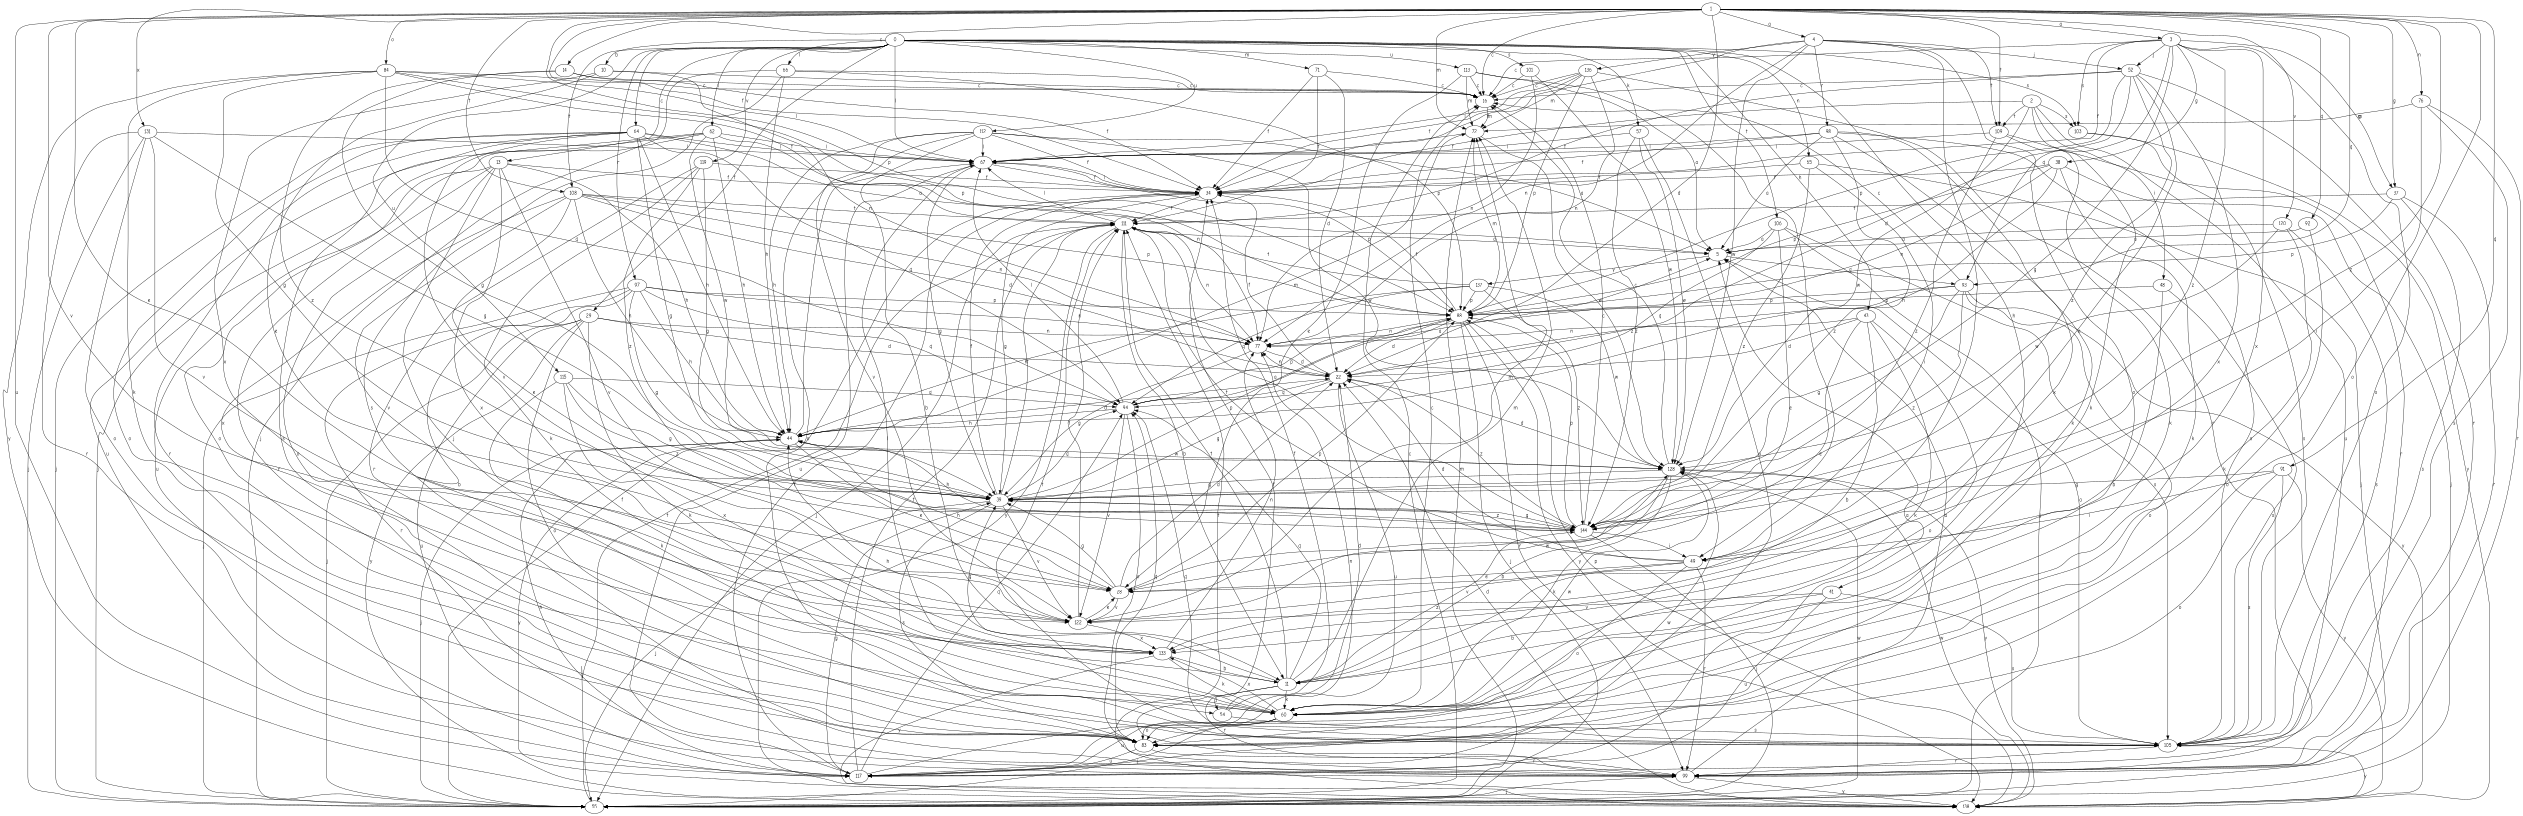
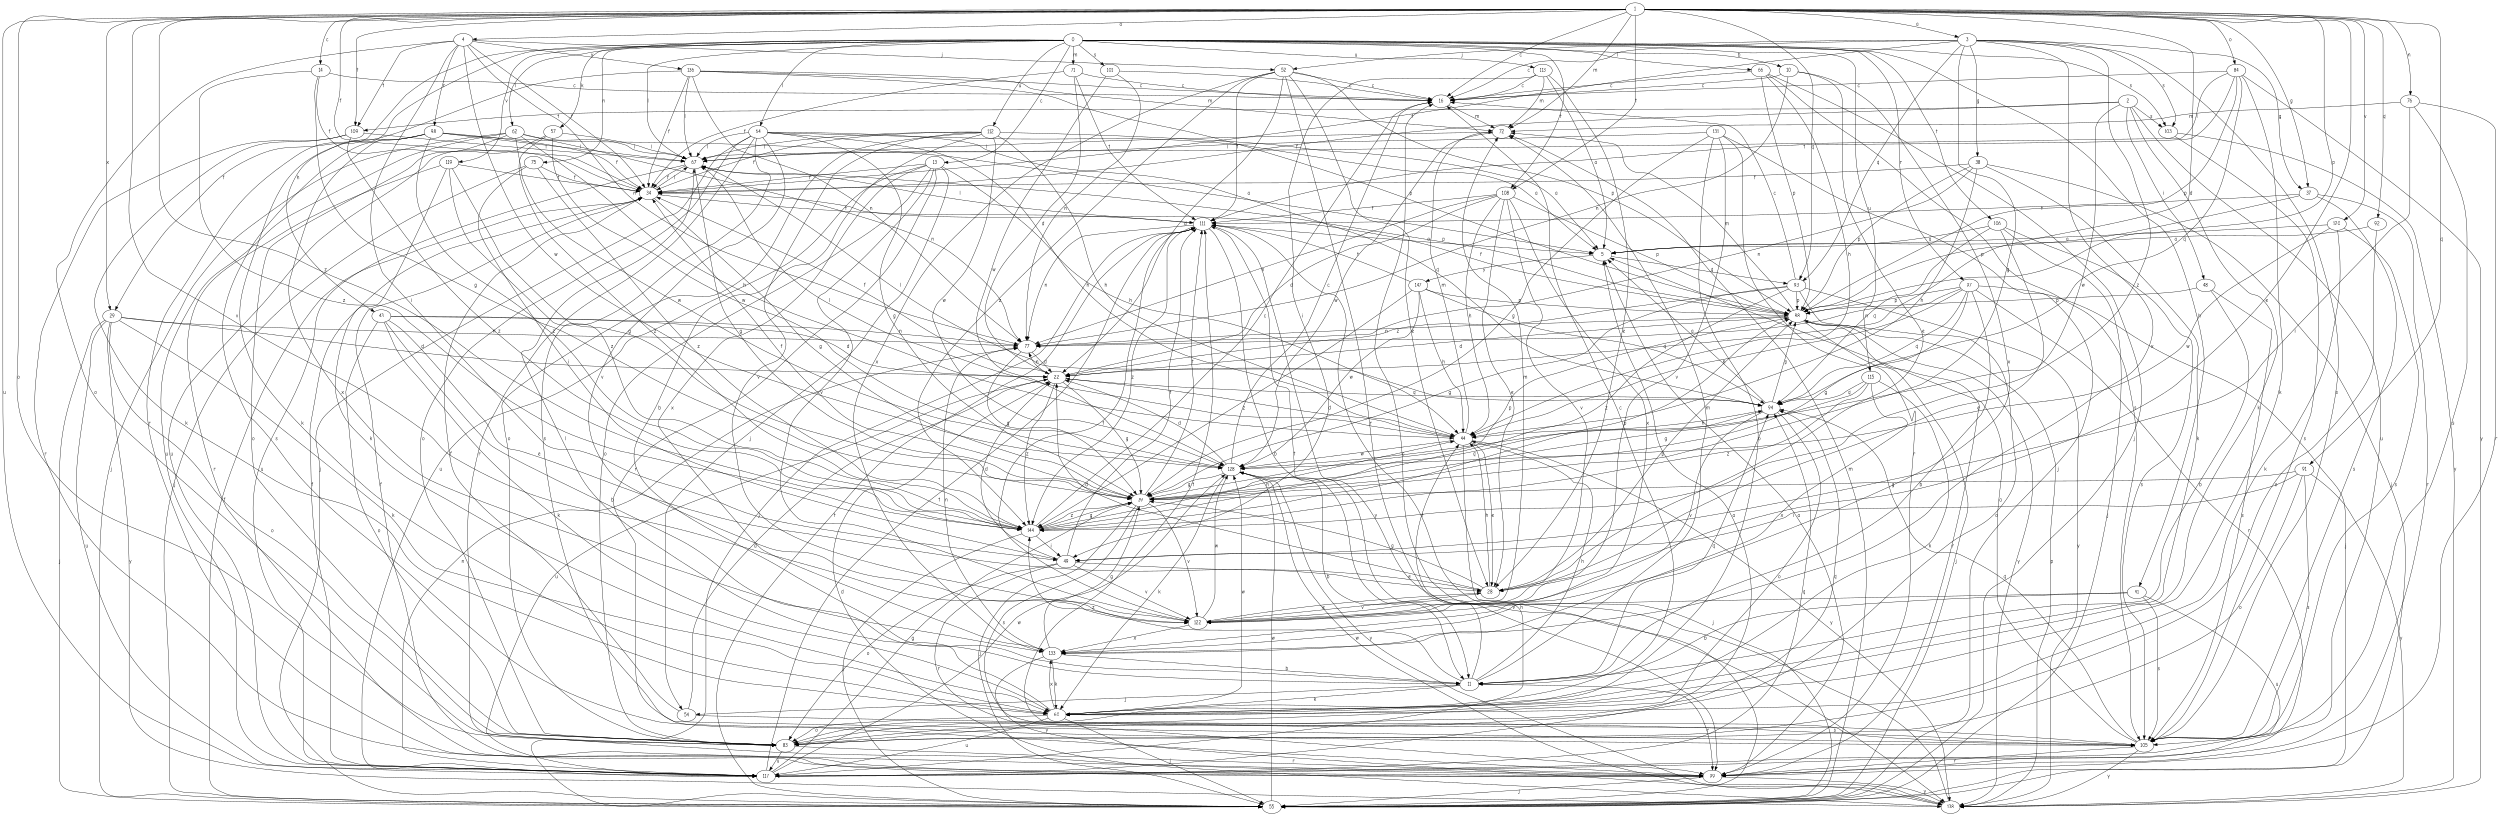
(871, 14) -> (728, 11)
(1809, 163) -> (534, 163)
(1479, 285) -> (1418, 285)
(1275, 377) -> (1133, 377)
(404, 403) -> none
